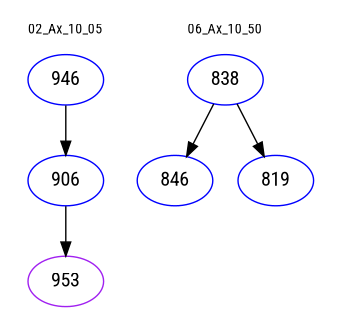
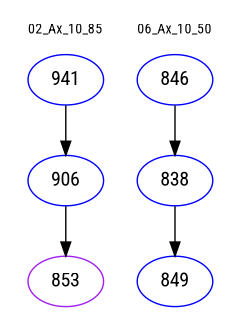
(66, 30) -> (66, 30)
(66, 80) -> (66, 80)
(203, 124) -> (175, 123)
(276, 181) -> (175, 281)
(66, 281) -> (66, 281)
